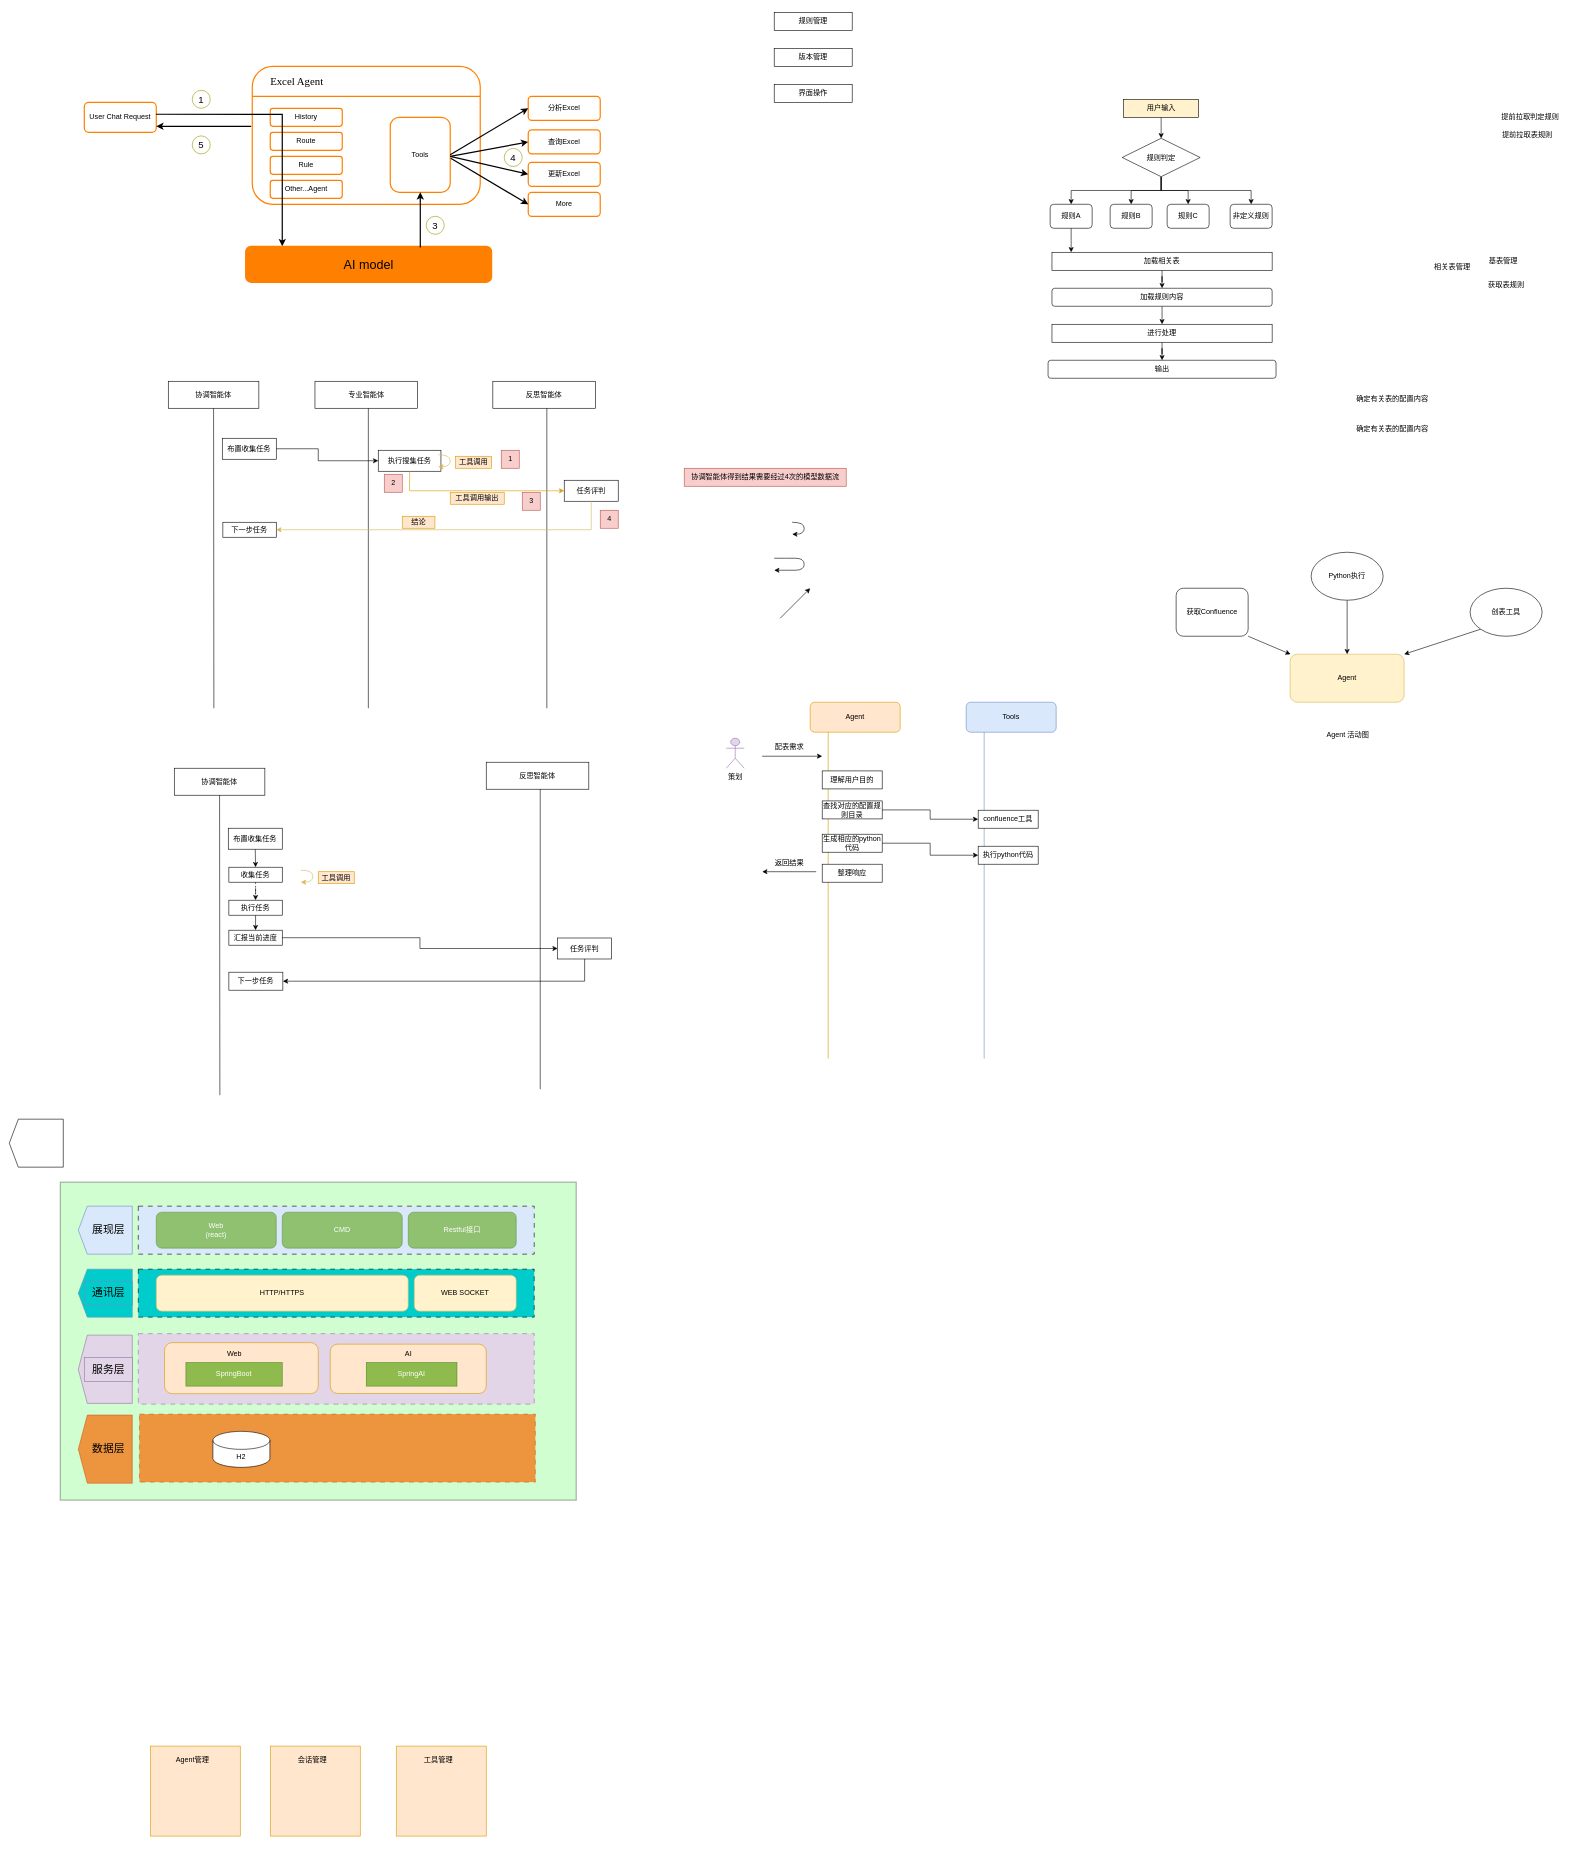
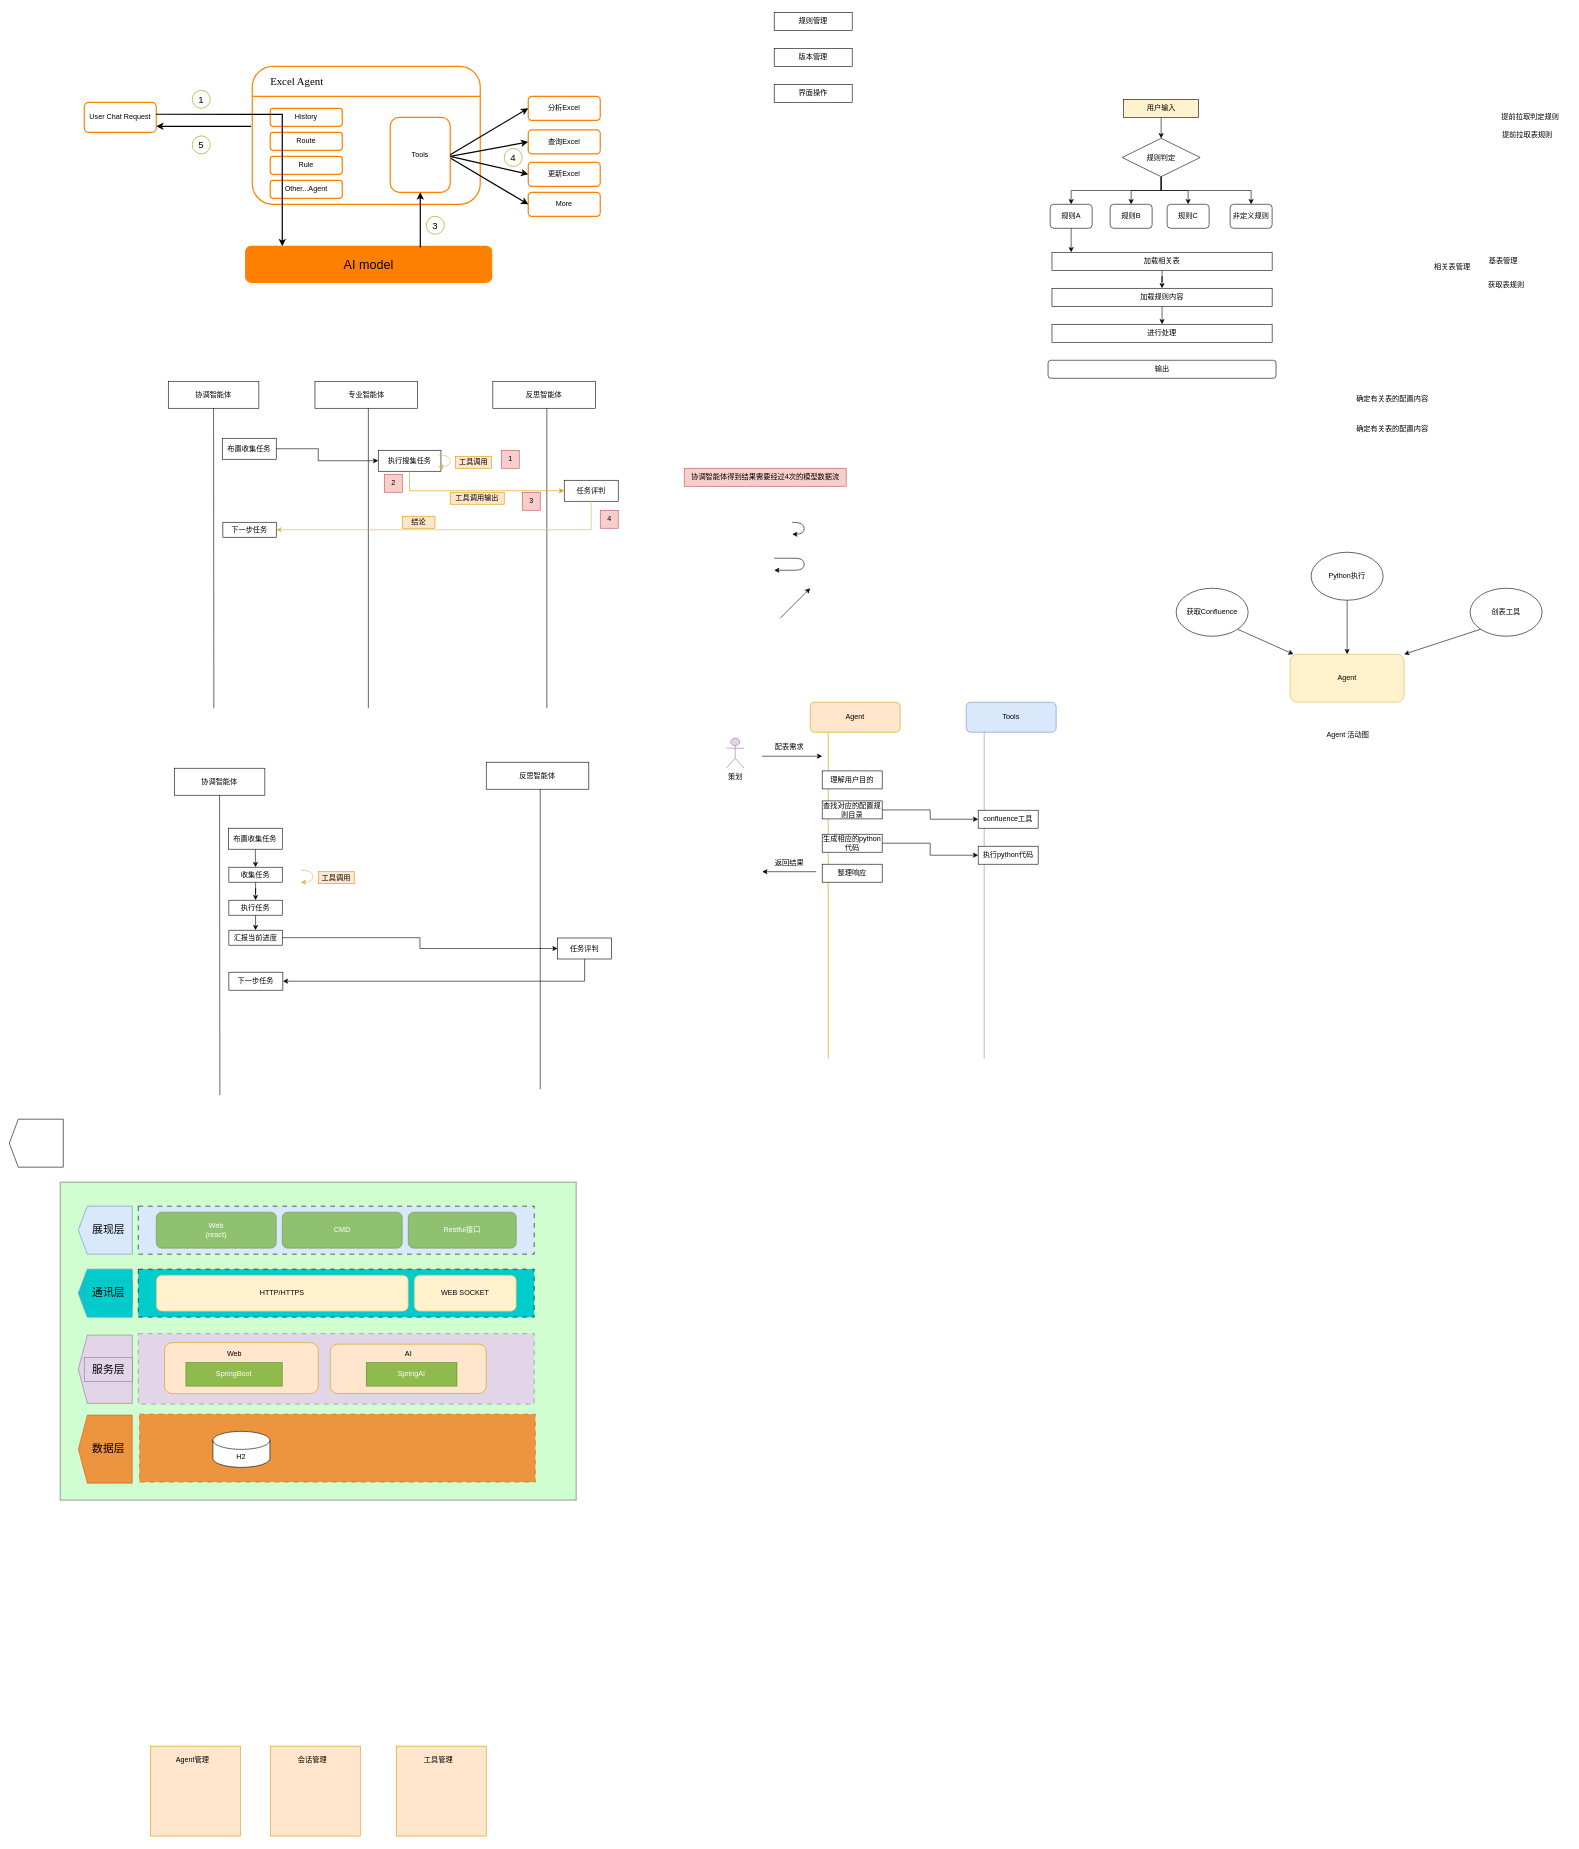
(1162, 297) -> (1162, 297)
(1162, 351) -> none
(1212, 612) -> (1212, 612)
(256, 893) -> (256, 893)
